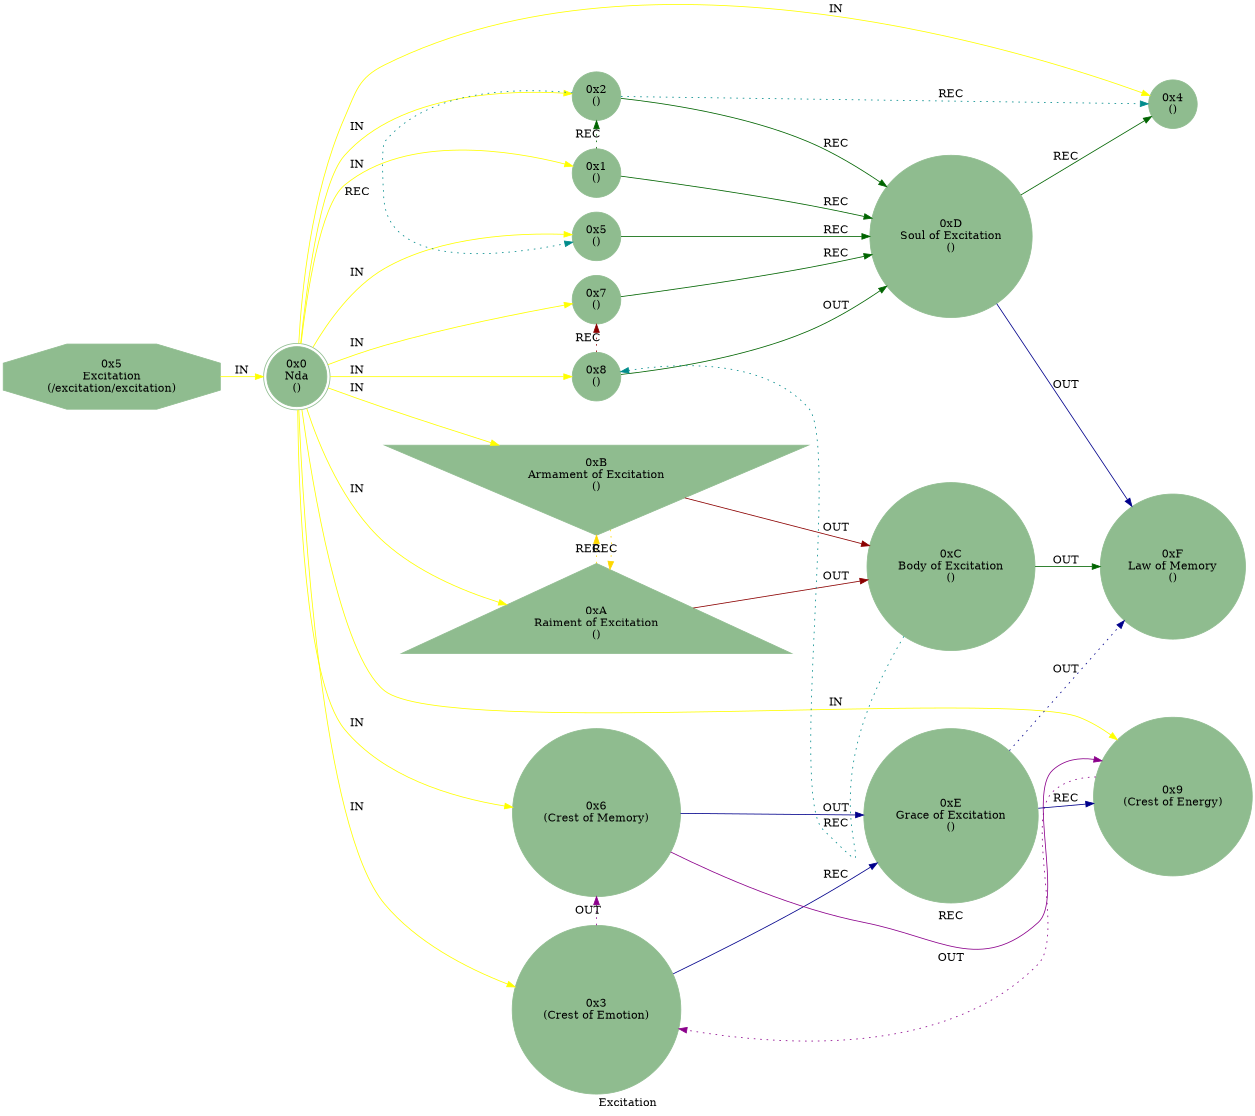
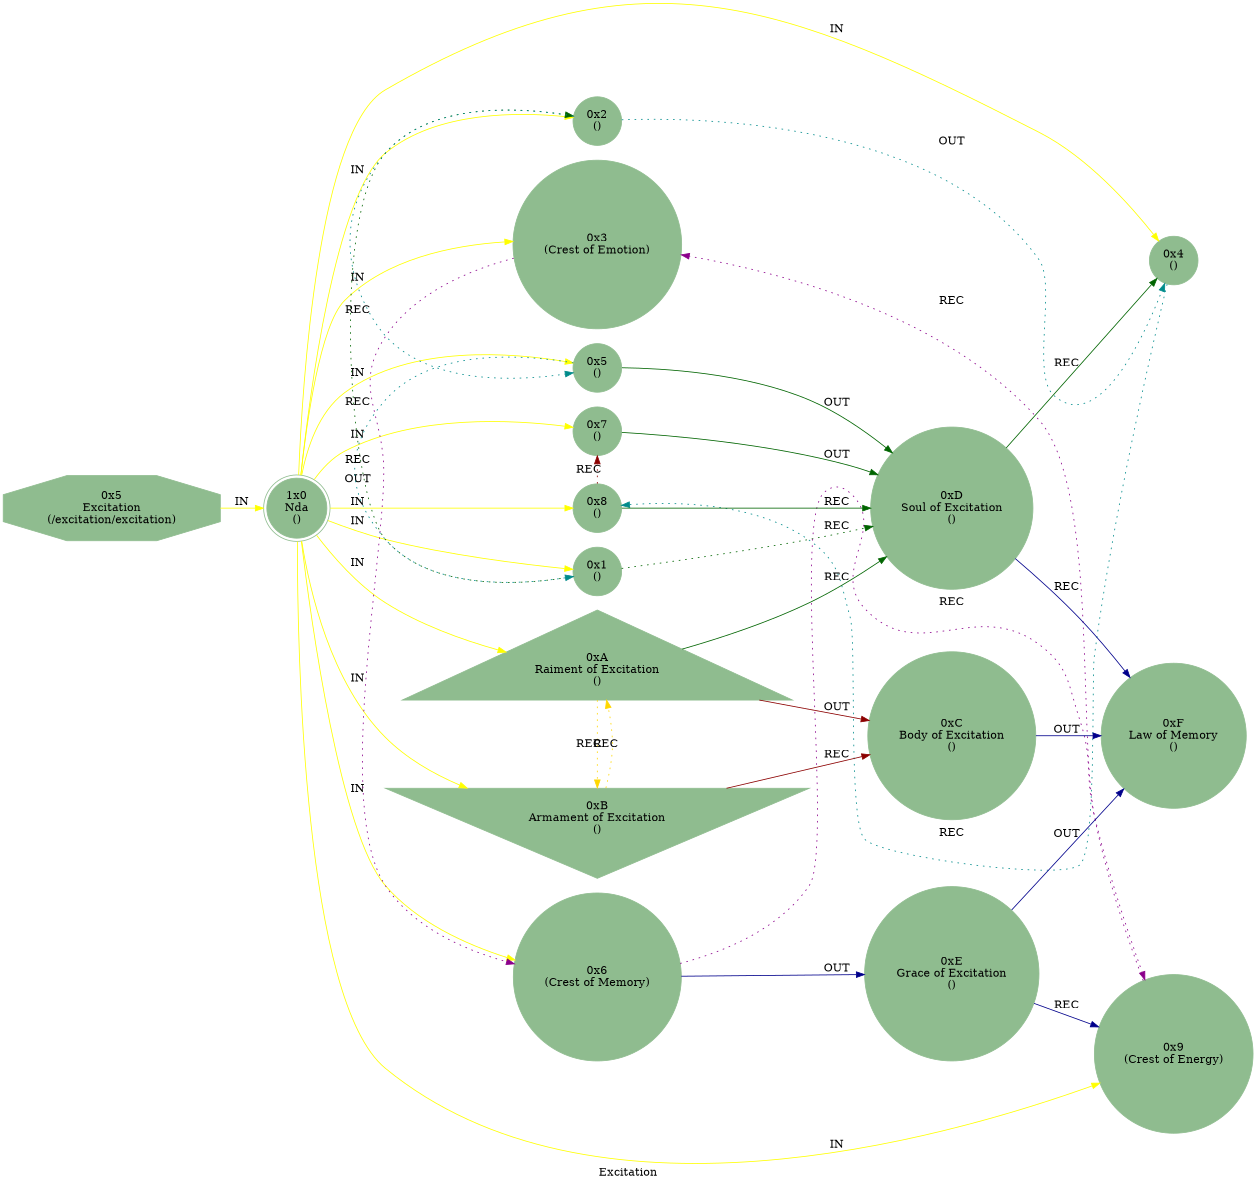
(951, 94) -> (952, 142)
(756, 124) -> (785, 614)
(743, 194) -> (744, 551)
(836, 230) -> (837, 403)
(836, 254) -> (837, 455)
(836, 306) -> (837, 502)
(297, 377) -> (297, 508)
(1066, 385) -> (1067, 587)
none -> (355, 466)
(836, 528) -> (837, 755)
(1064, 567) -> (1064, 736)
(813, 661) -> (1016, 869)
(1064, 689) -> (1065, 852)
(773, 923) -> none
(950, 946) -> (855, 500)
(951, 958) -> (952, 301)
